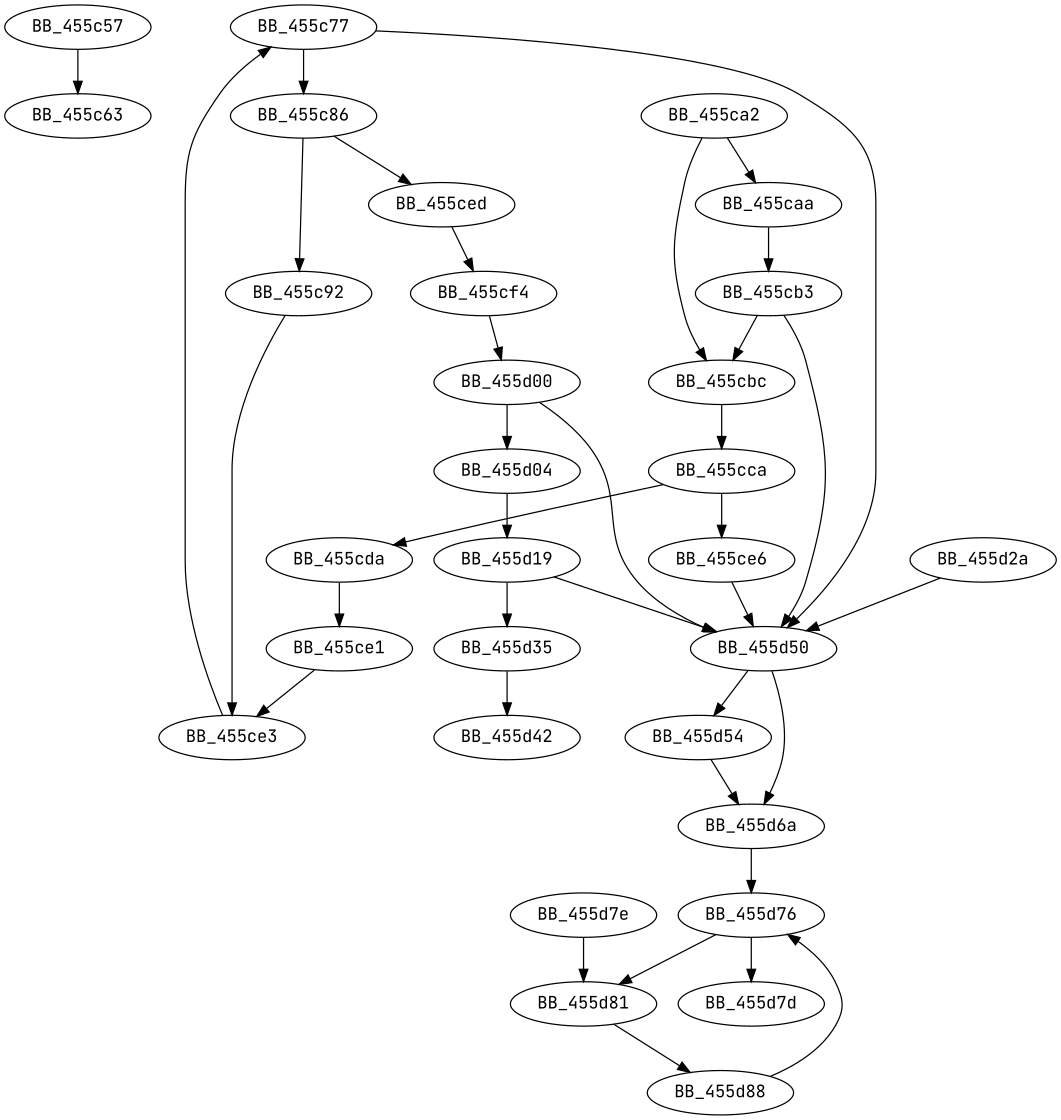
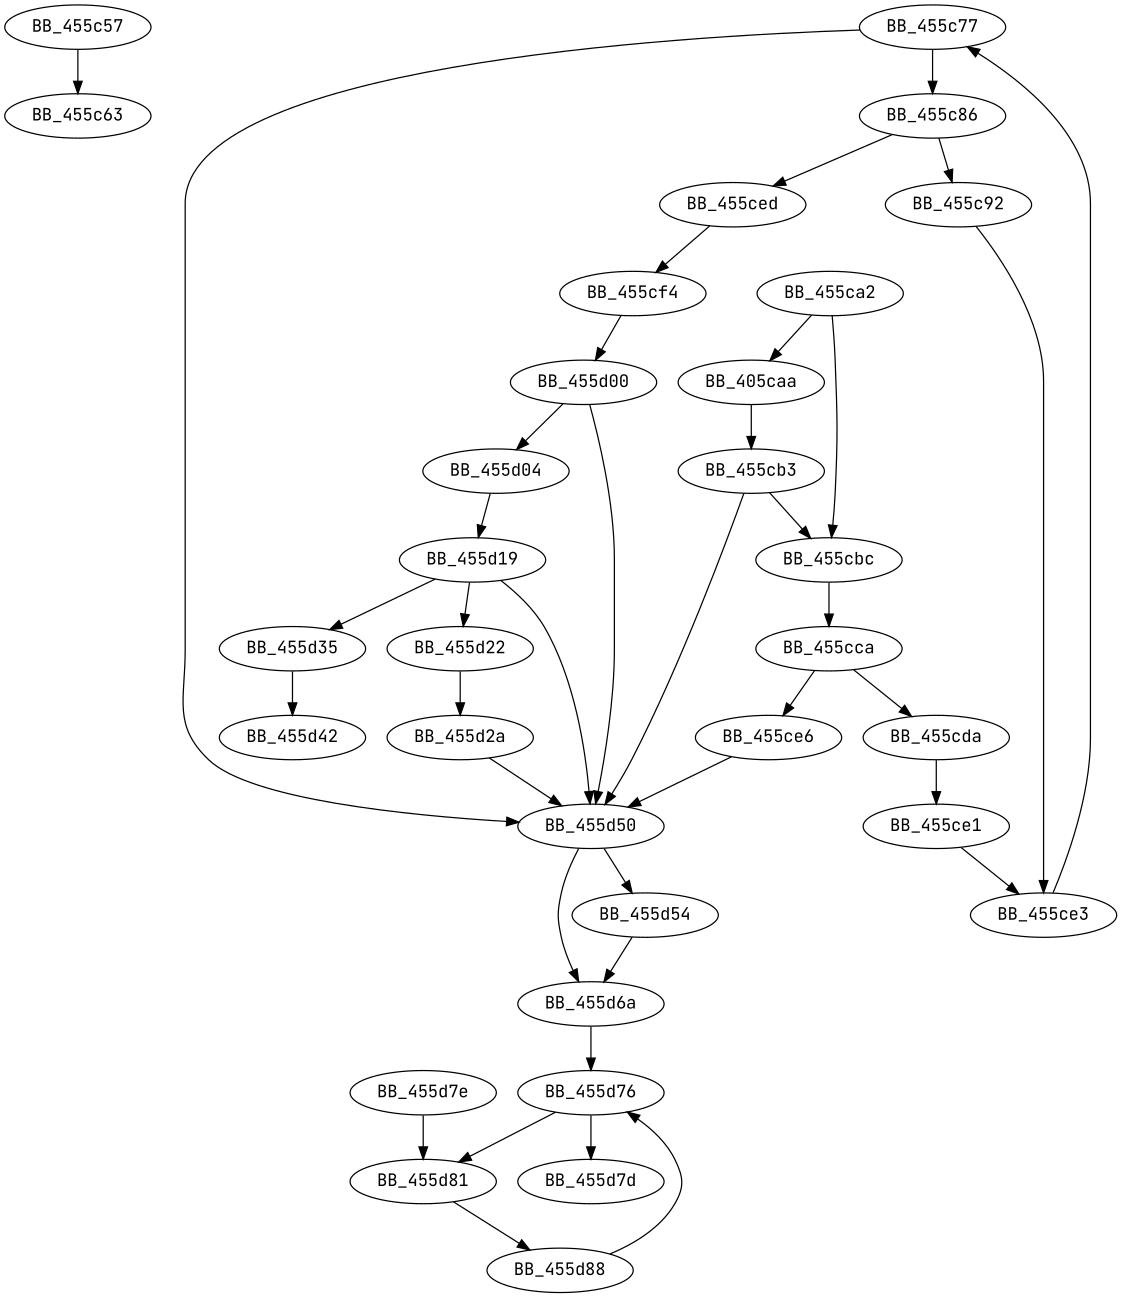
(769, 205) -> (751, 382)
none -> (460, 649)
